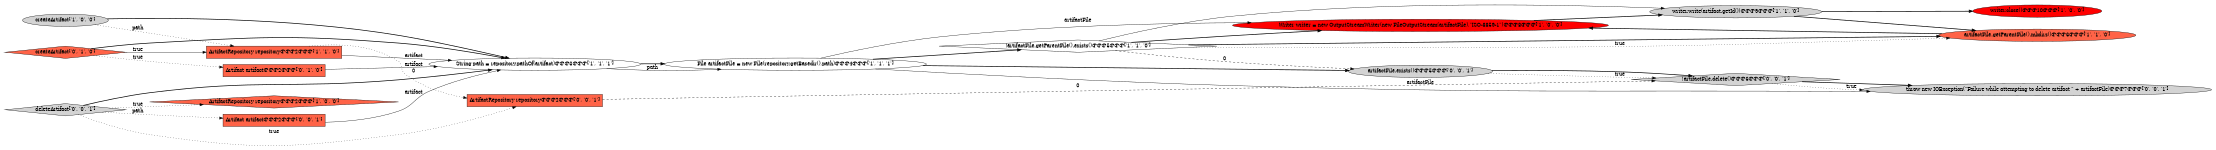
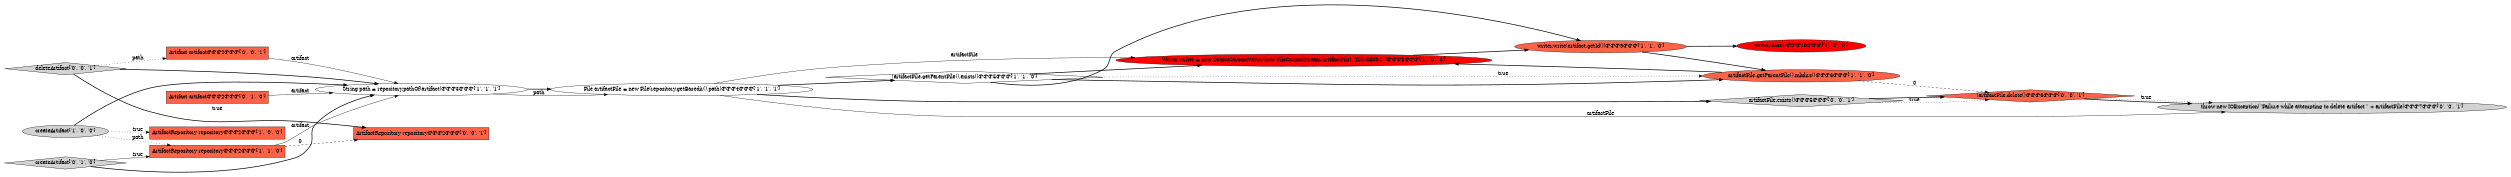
(1379, 7) -> (1276, 8)
(1736, 12) -> (1601, 47)
(65, 52) -> (65, 163)
(396, 60) -> (320, 143)
(156, 62) -> none
(1233, 62) -> none
(1420, 71) -> (1801, 101)
(1736, 79) -> (2031, 96)
(1127, 90) -> (1922, 86)
(274, 102) -> (217, 133)
(155, 106) -> (127, 132)
(296, 145) -> (213, 122)
